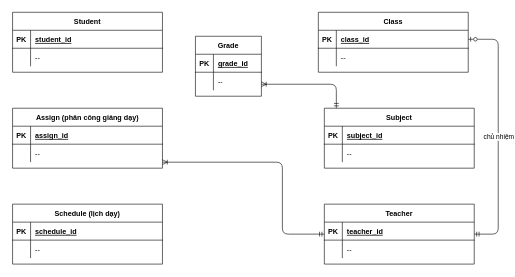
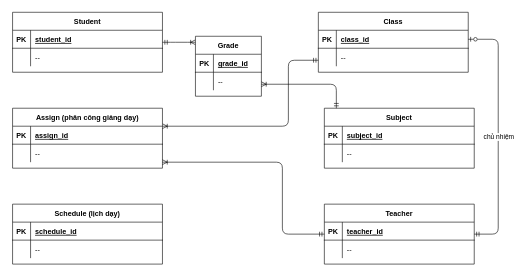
none -> (180, 42)
none -> (271, 126)
